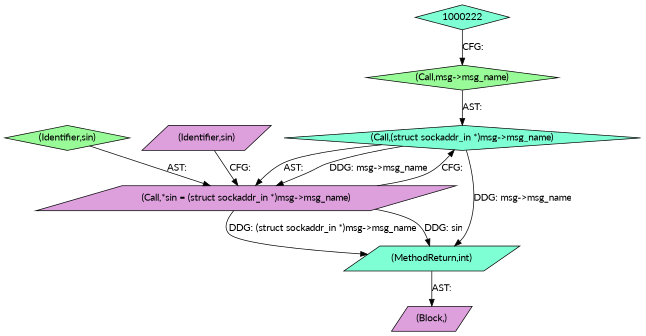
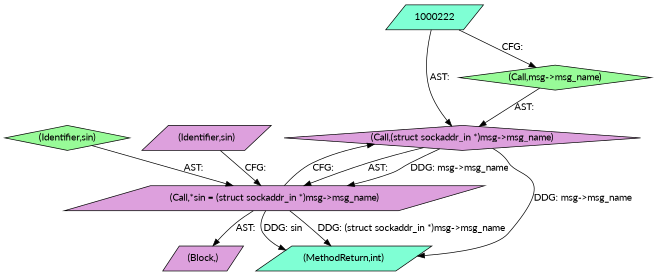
(462, 17) -> (435, 17)
none -> (427, 78)
(462, 138) -> (462, 138)
(432, 285) -> (234, 224)
